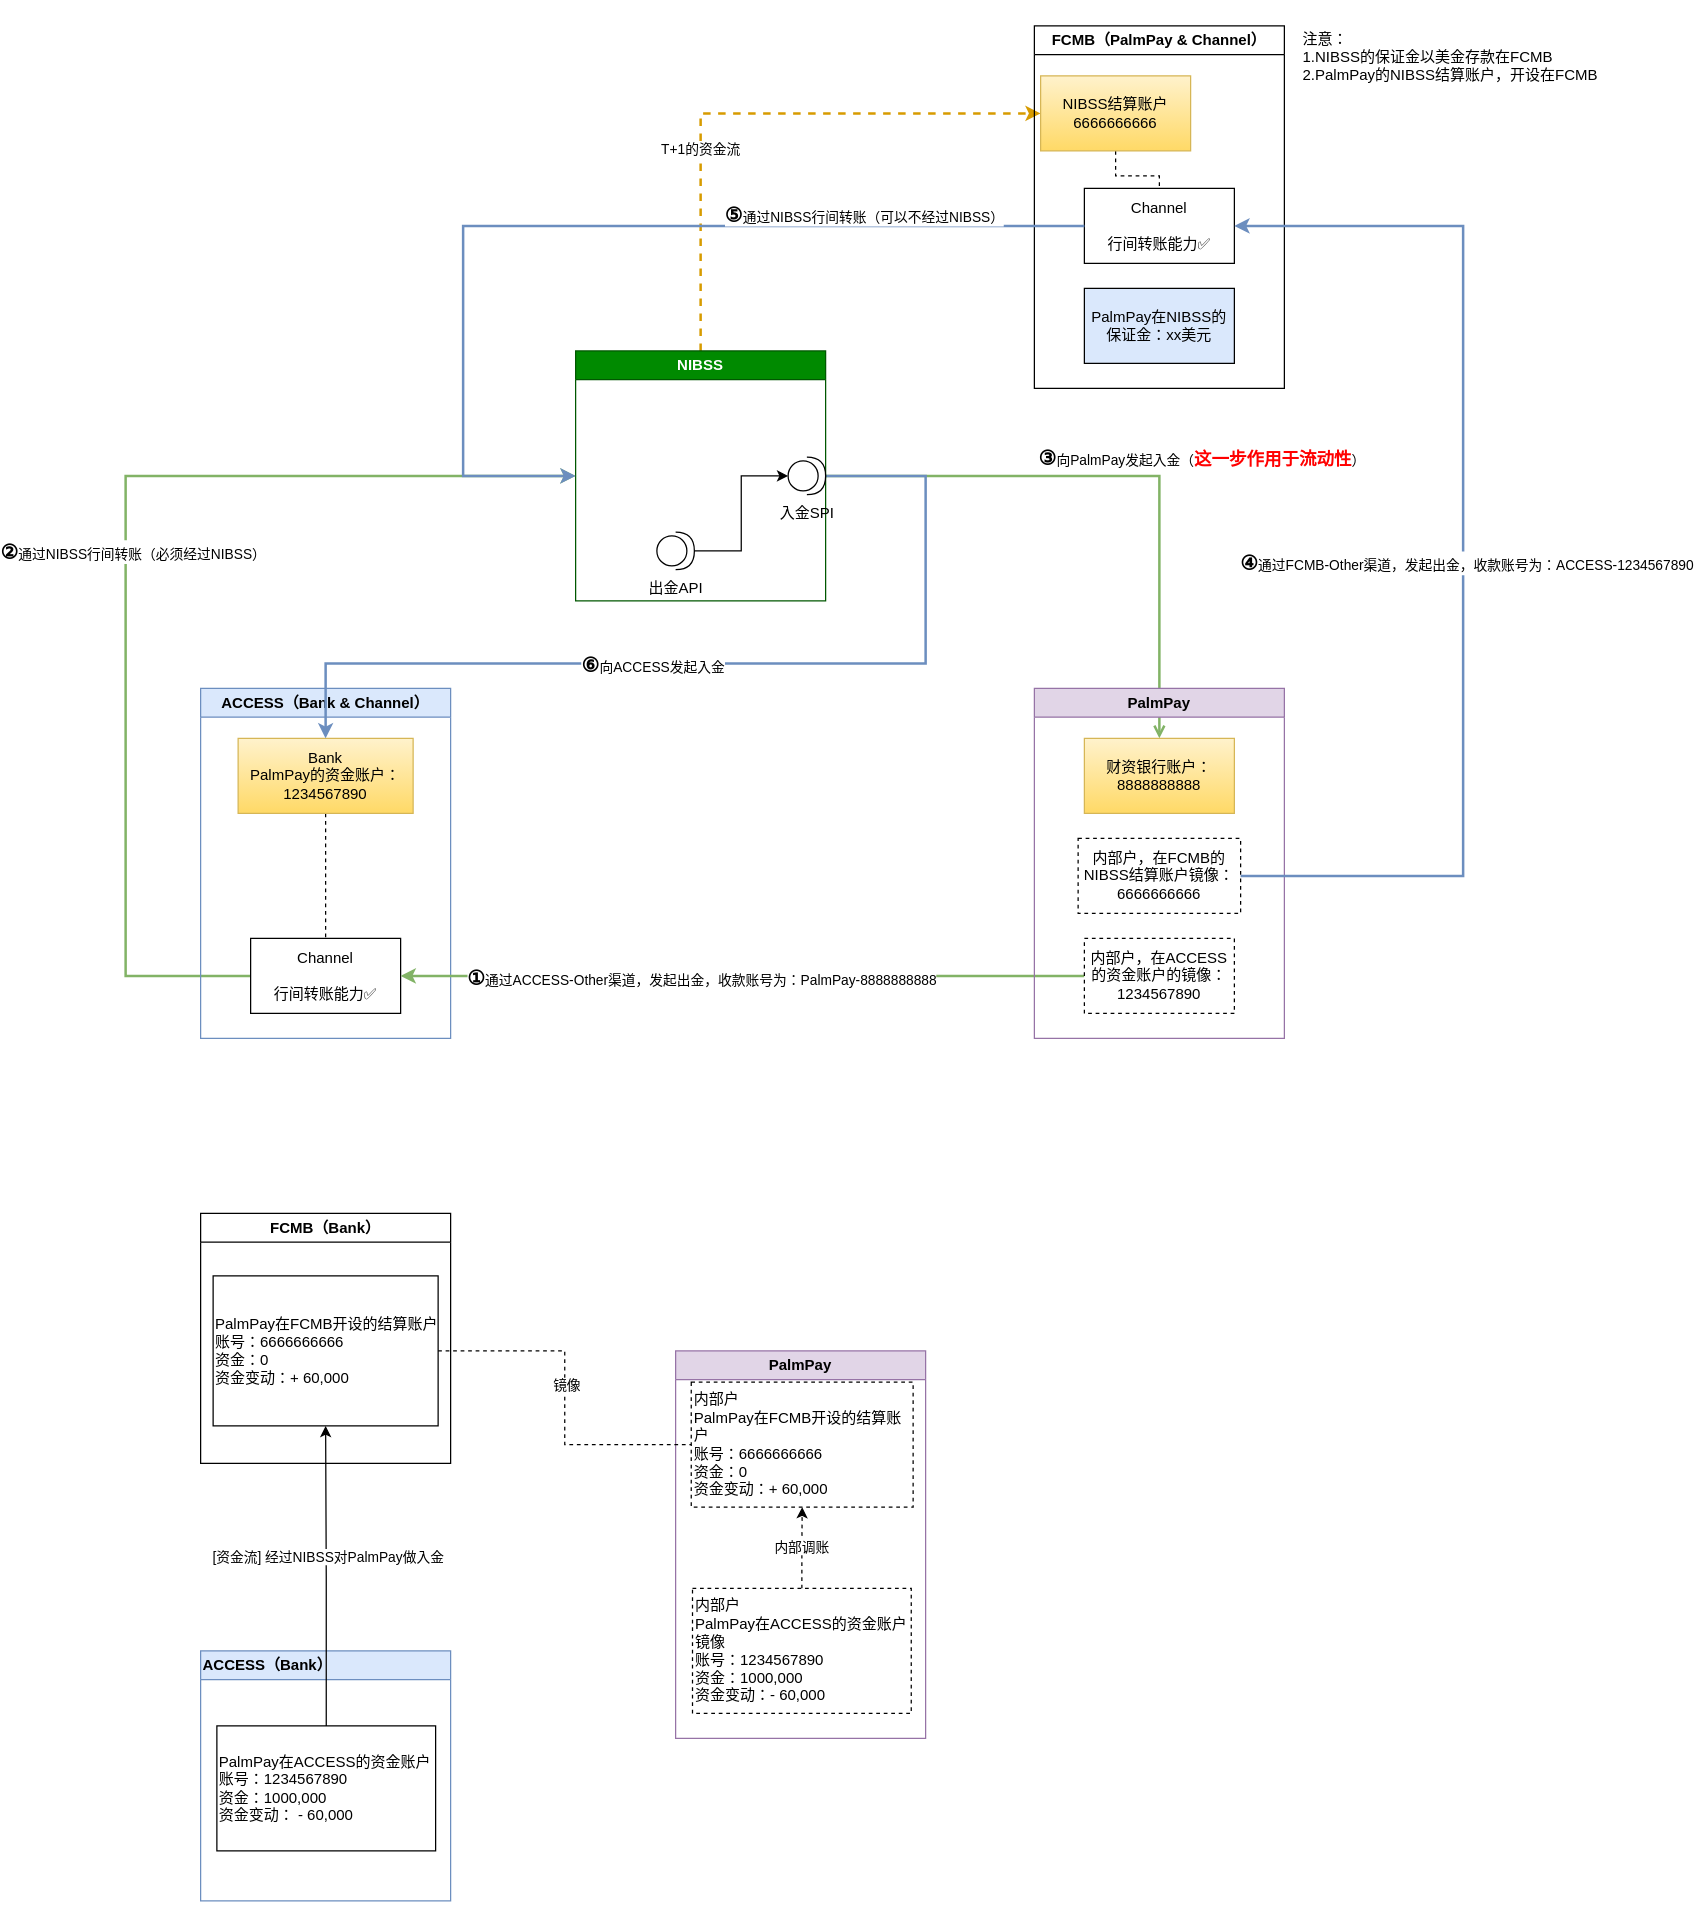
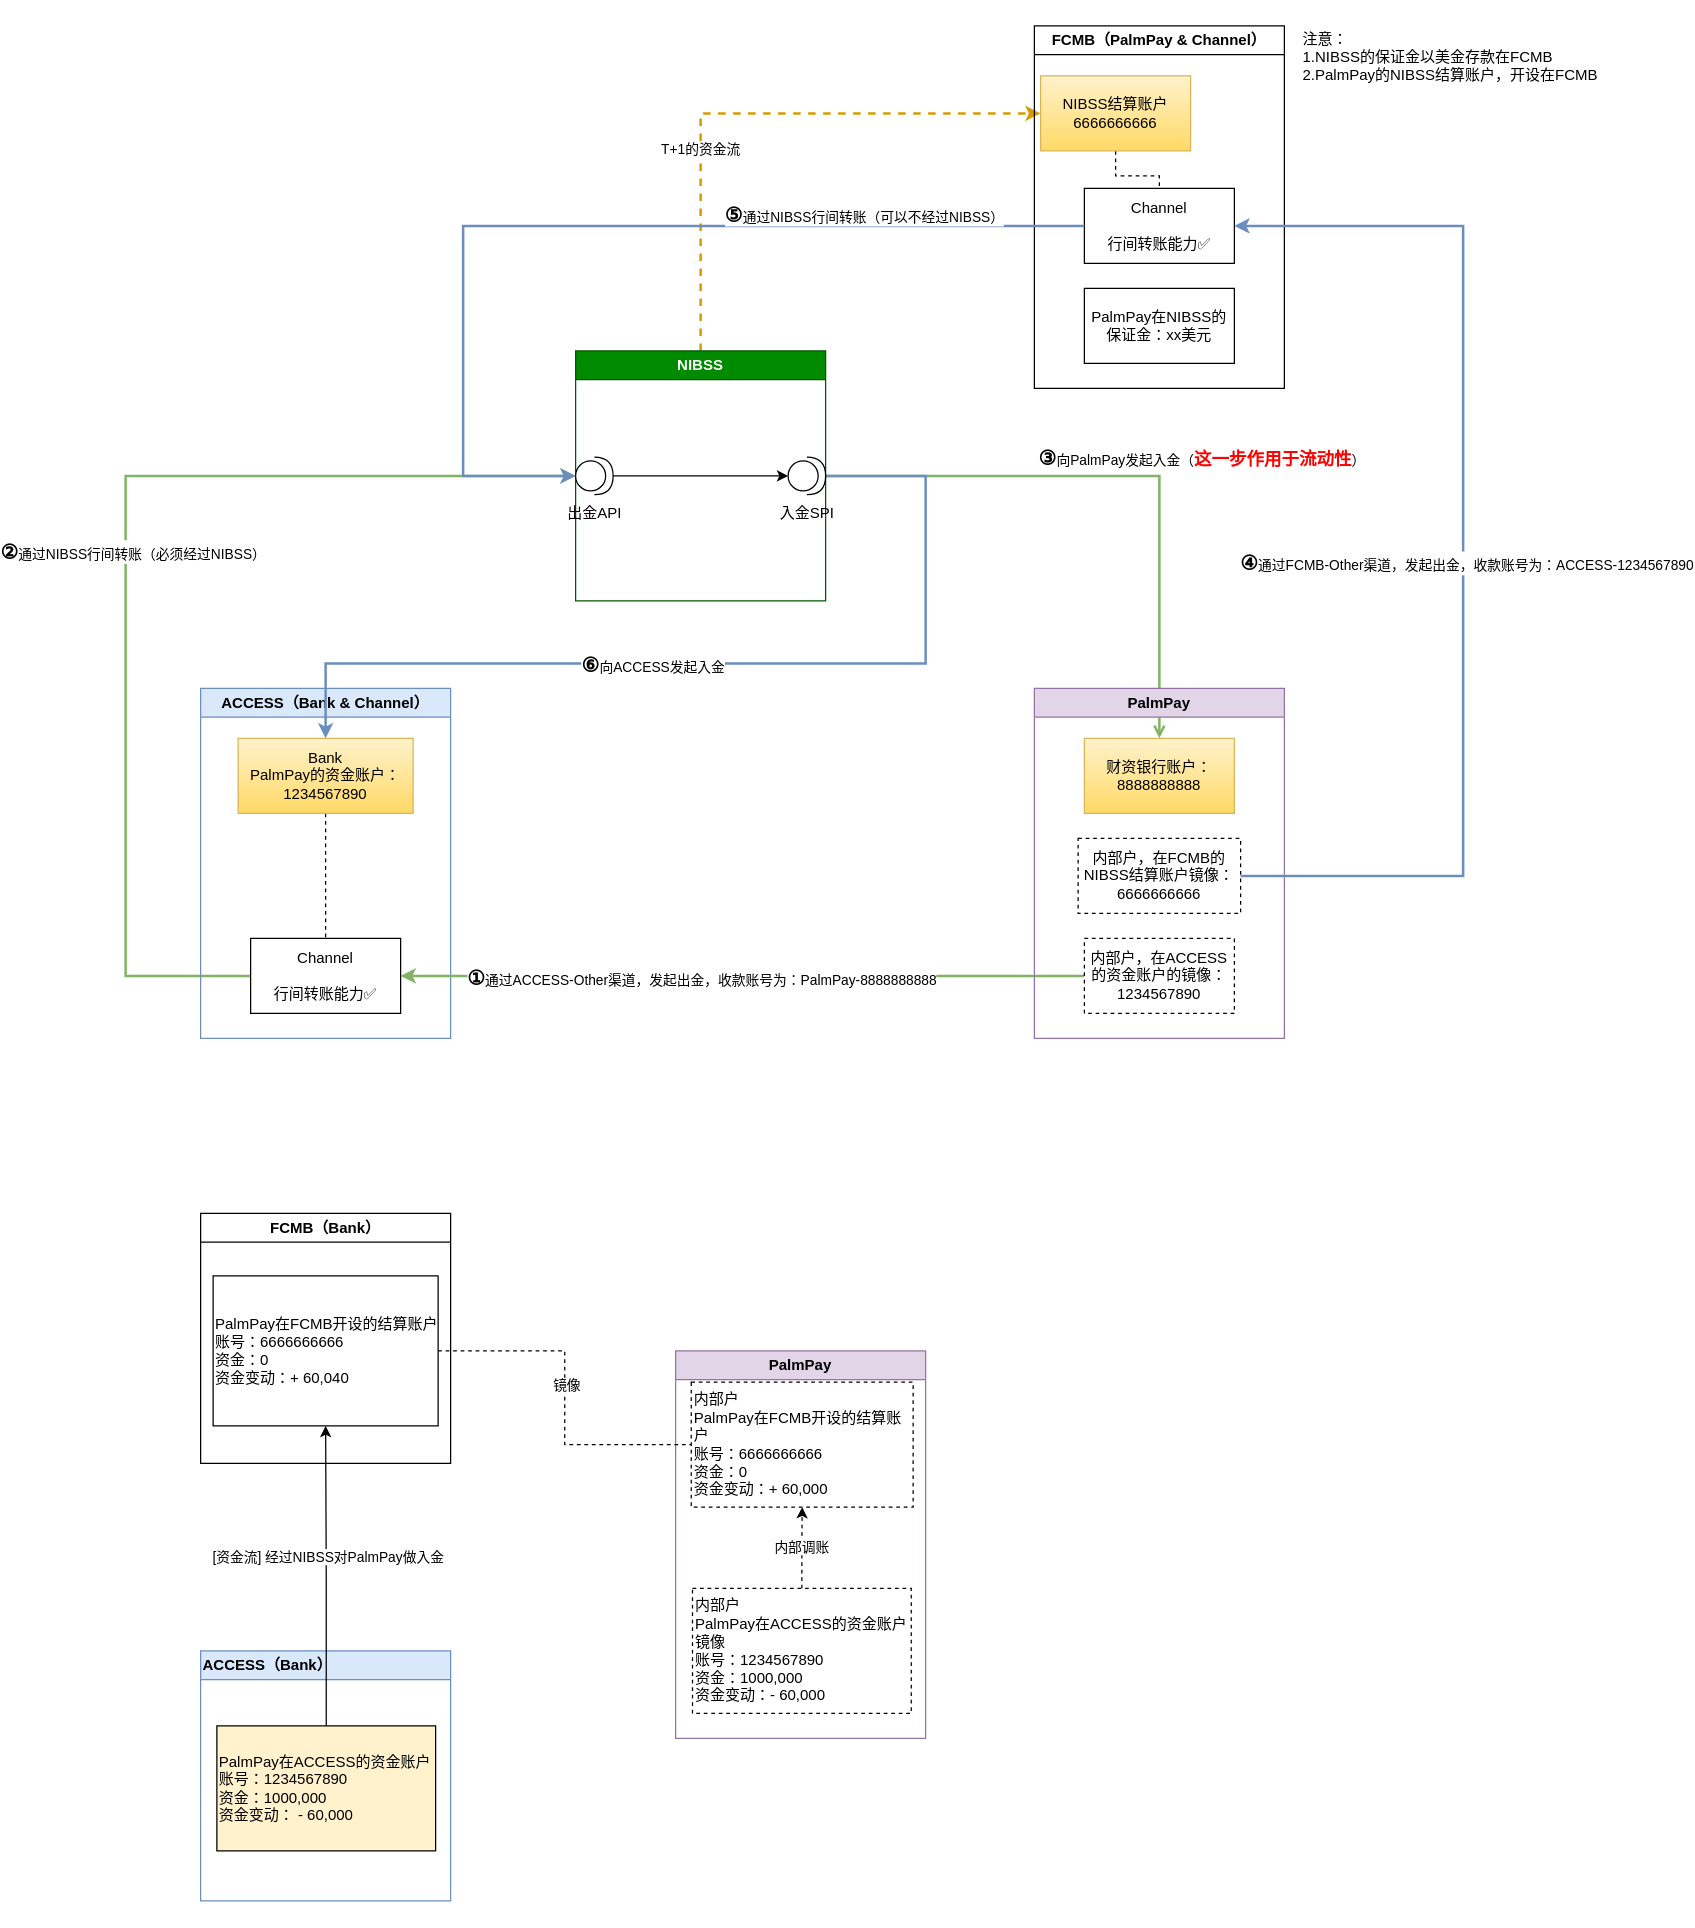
(1159, 326) -> (1159, 326)
(676, 551) -> (594, 476)
(320, 1351) -> (320, 1351)
(326, 1788) -> (326, 1788)
